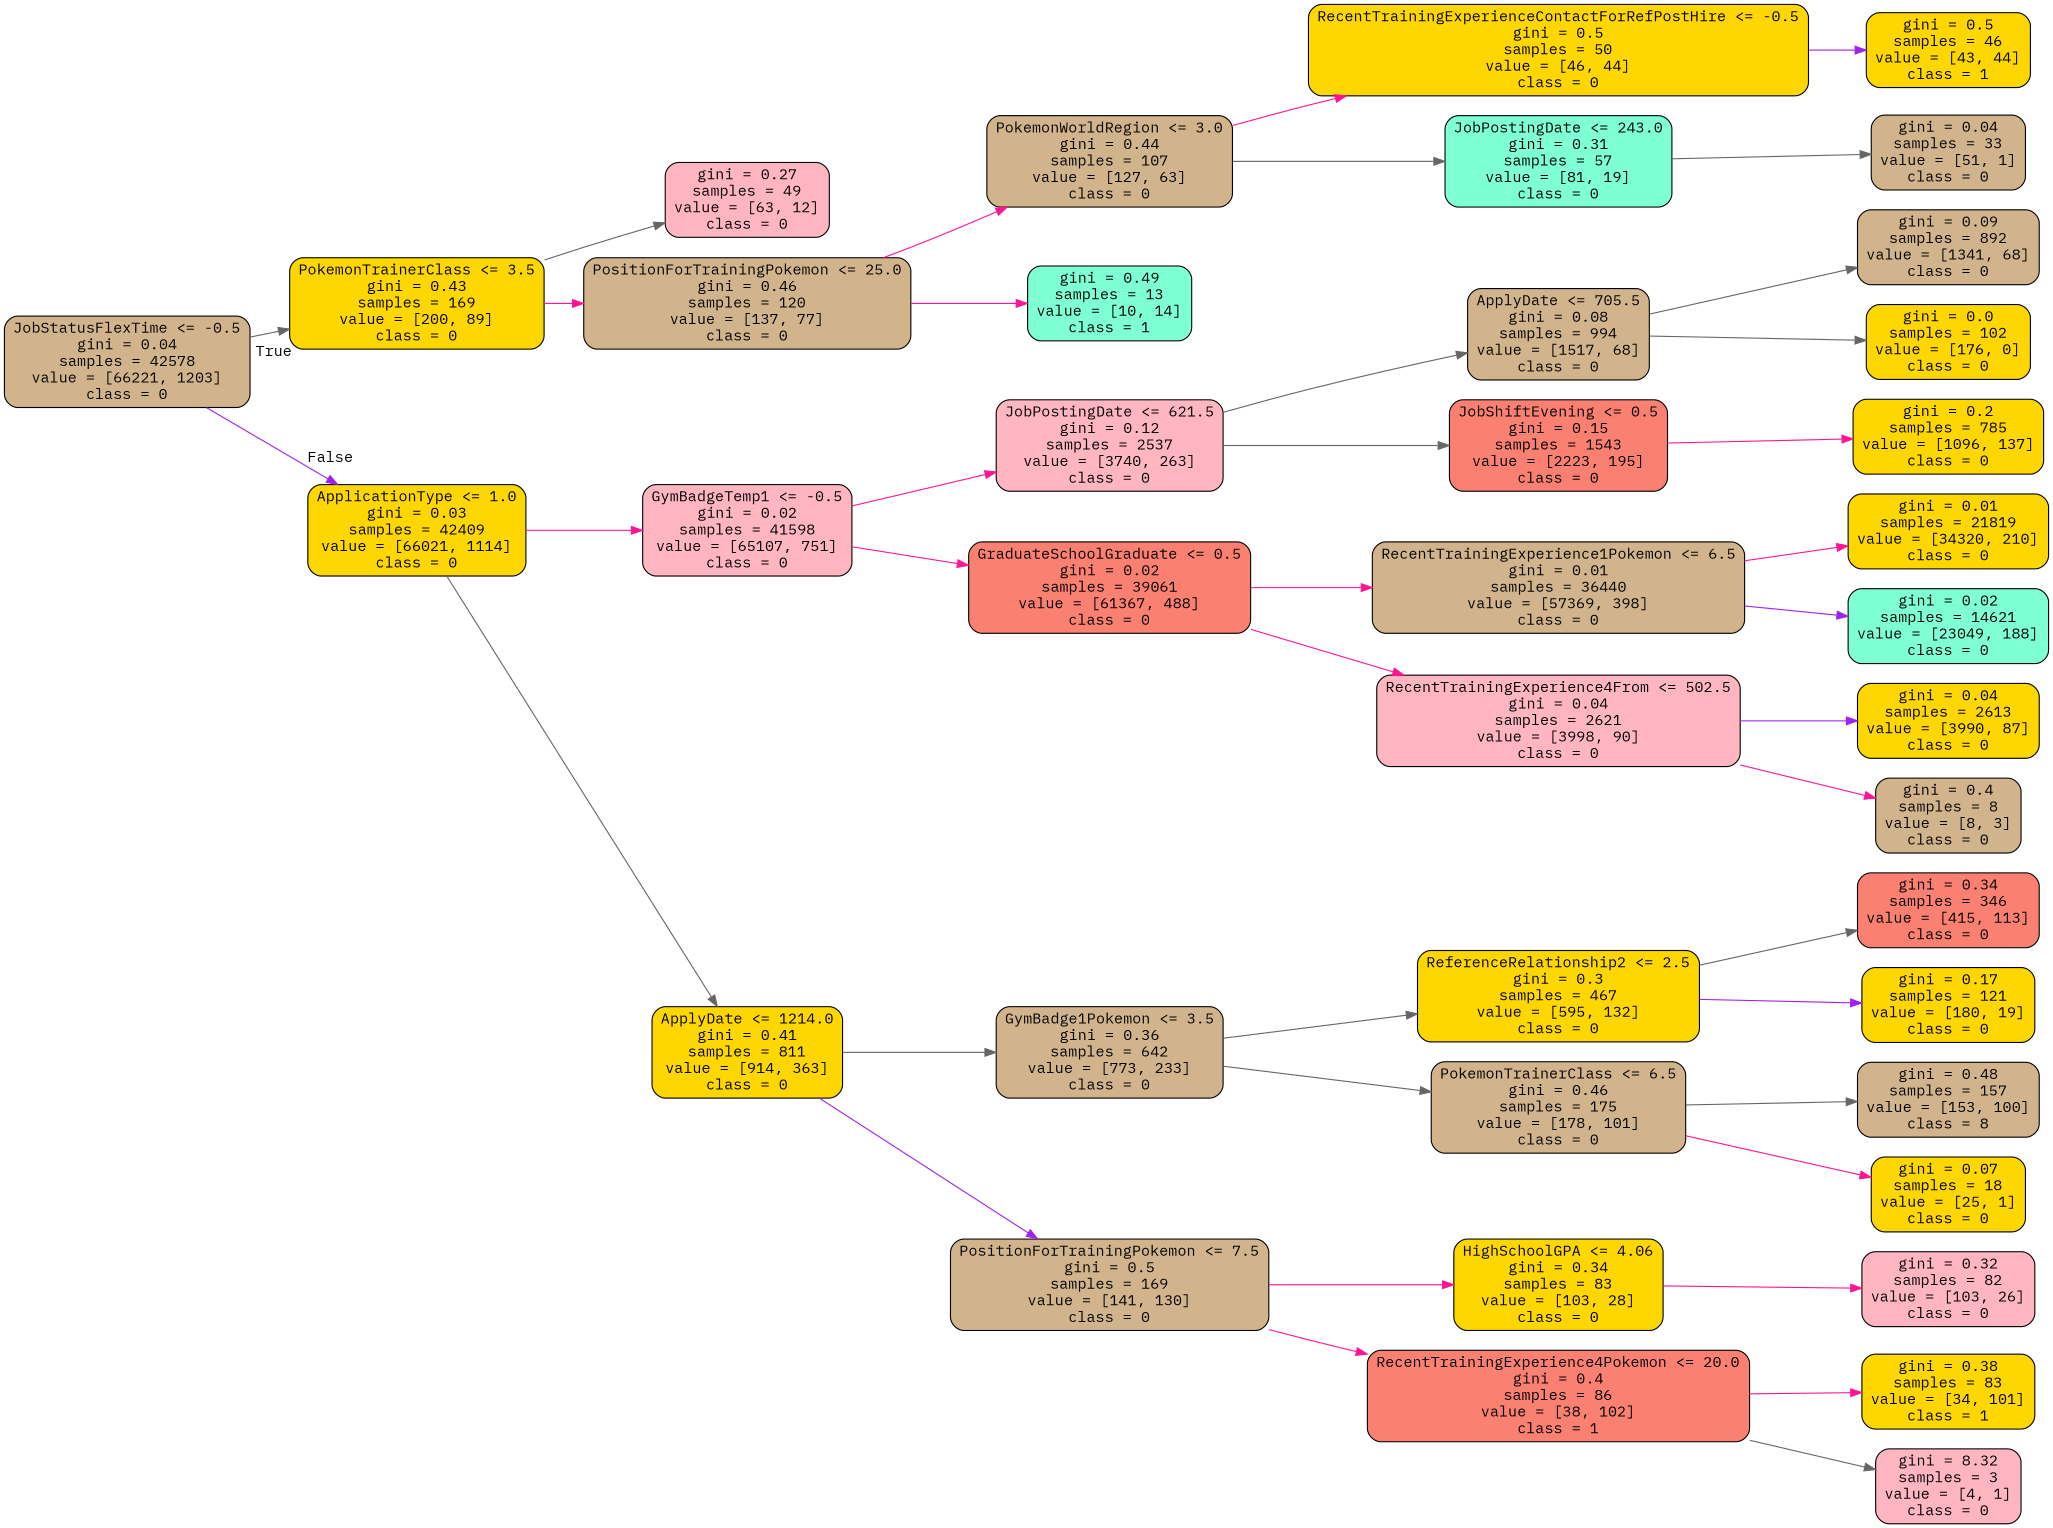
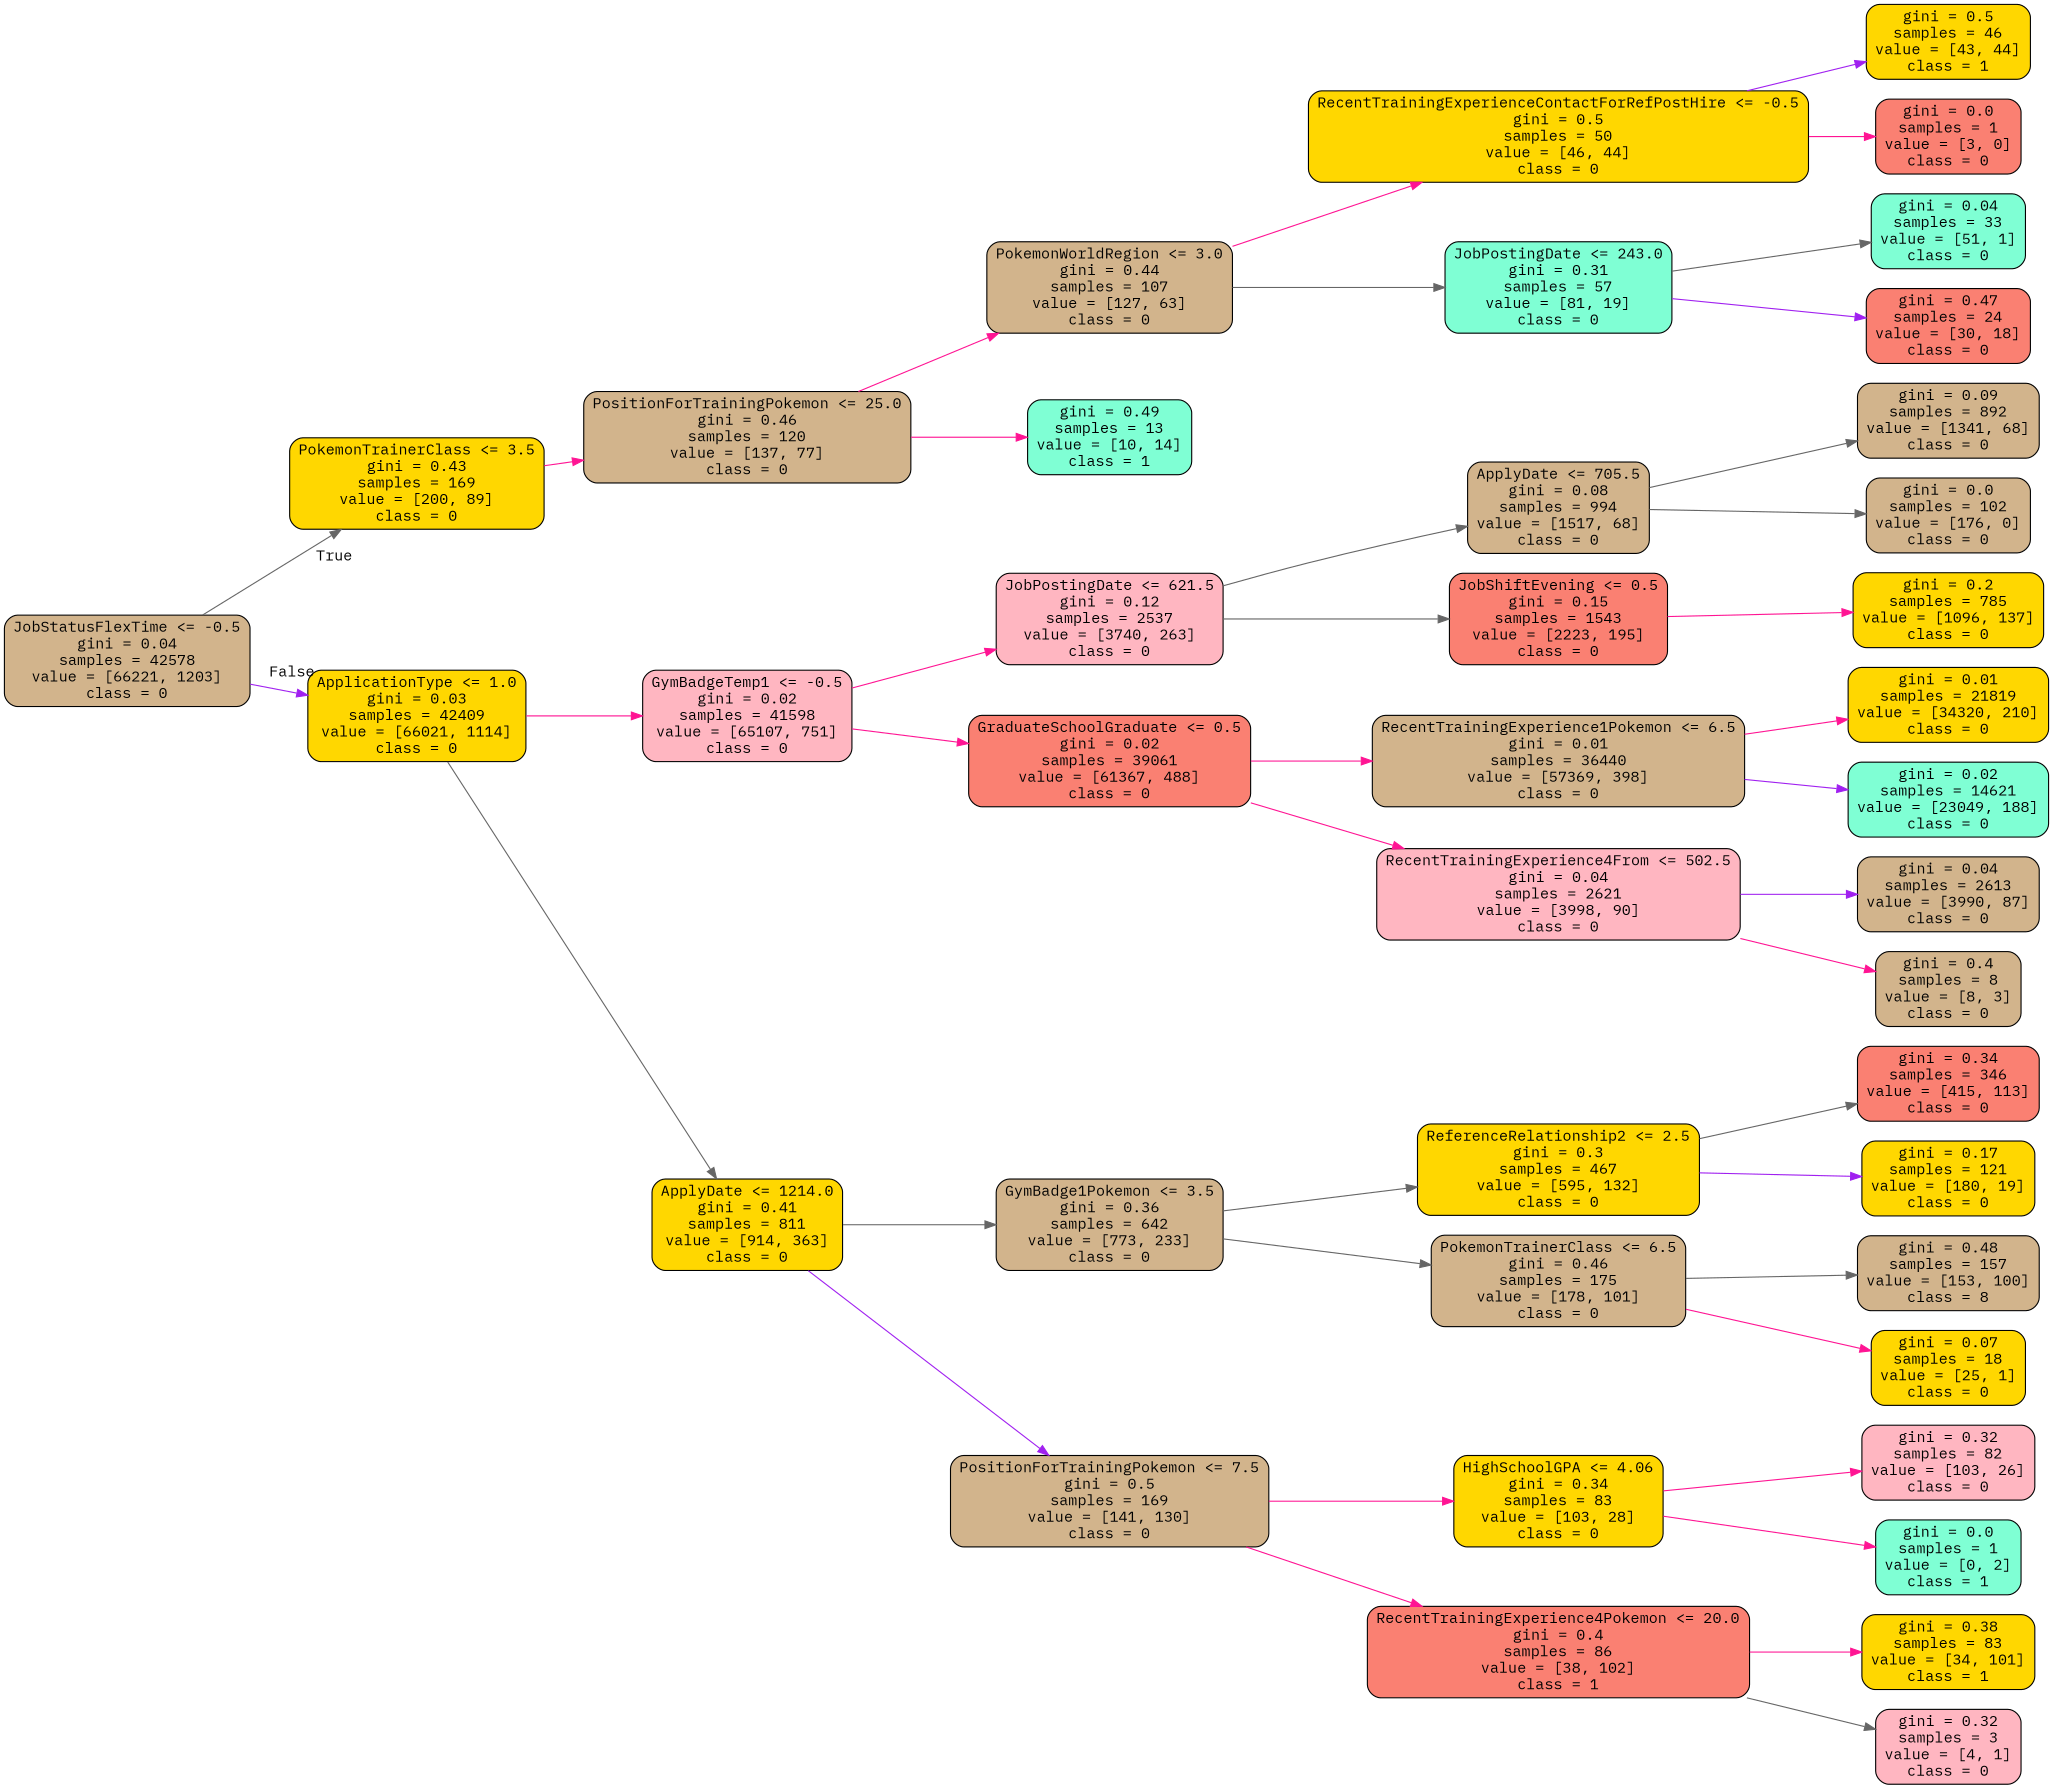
none -> (1948, 137)
(1948, 153) -> (1948, 231)
(747, 200) -> none
none -> (1948, 326)
(1948, 342) -> (1948, 515)
(1948, 721) -> (1948, 894)
(1948, 1486) -> (1948, 1747)
none -> (1948, 1557)
